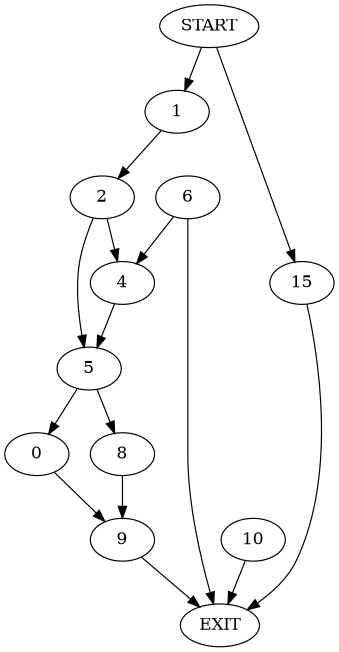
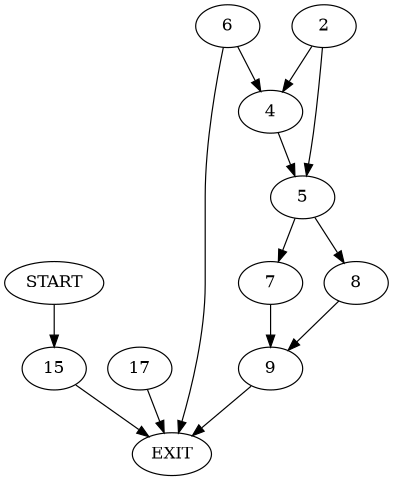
(177, 112) -> none
(37, 454) -> (271, 283)
(253, 540) -> (140, 369)
